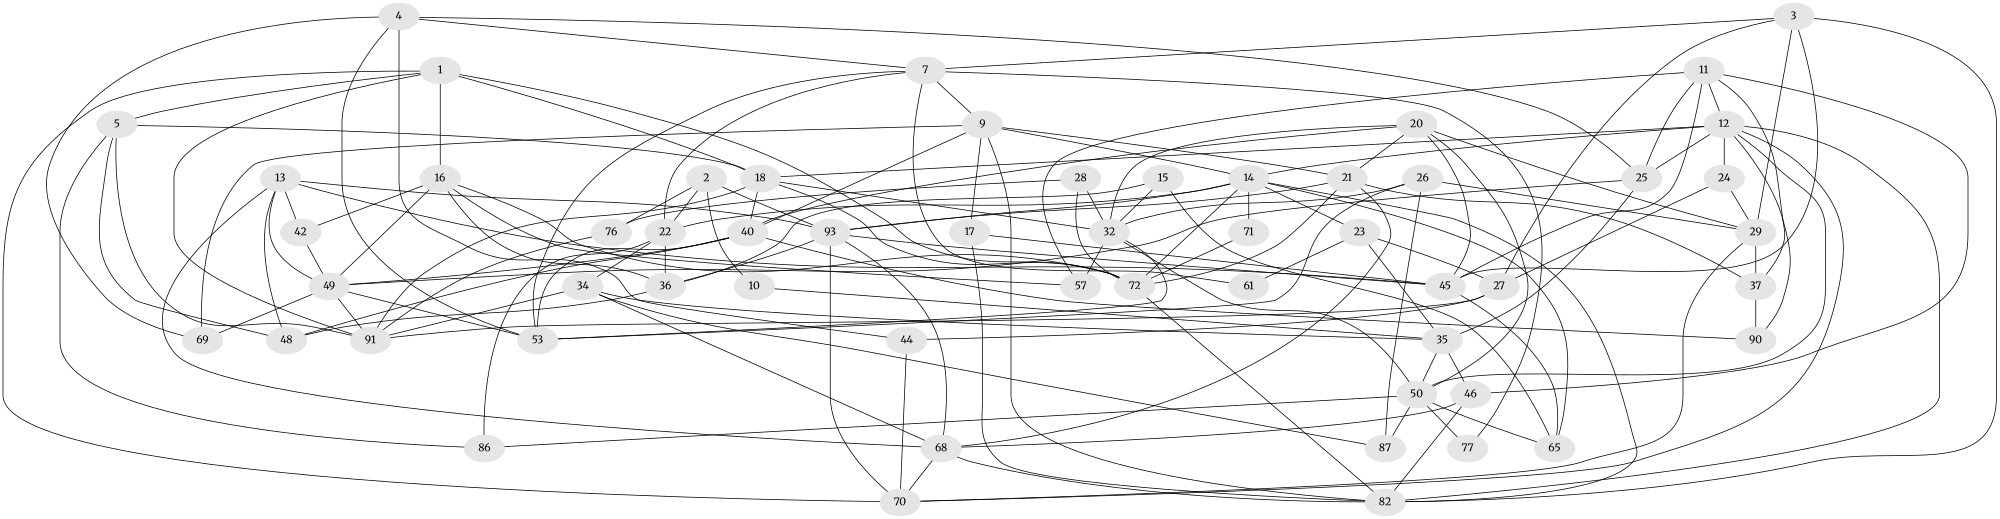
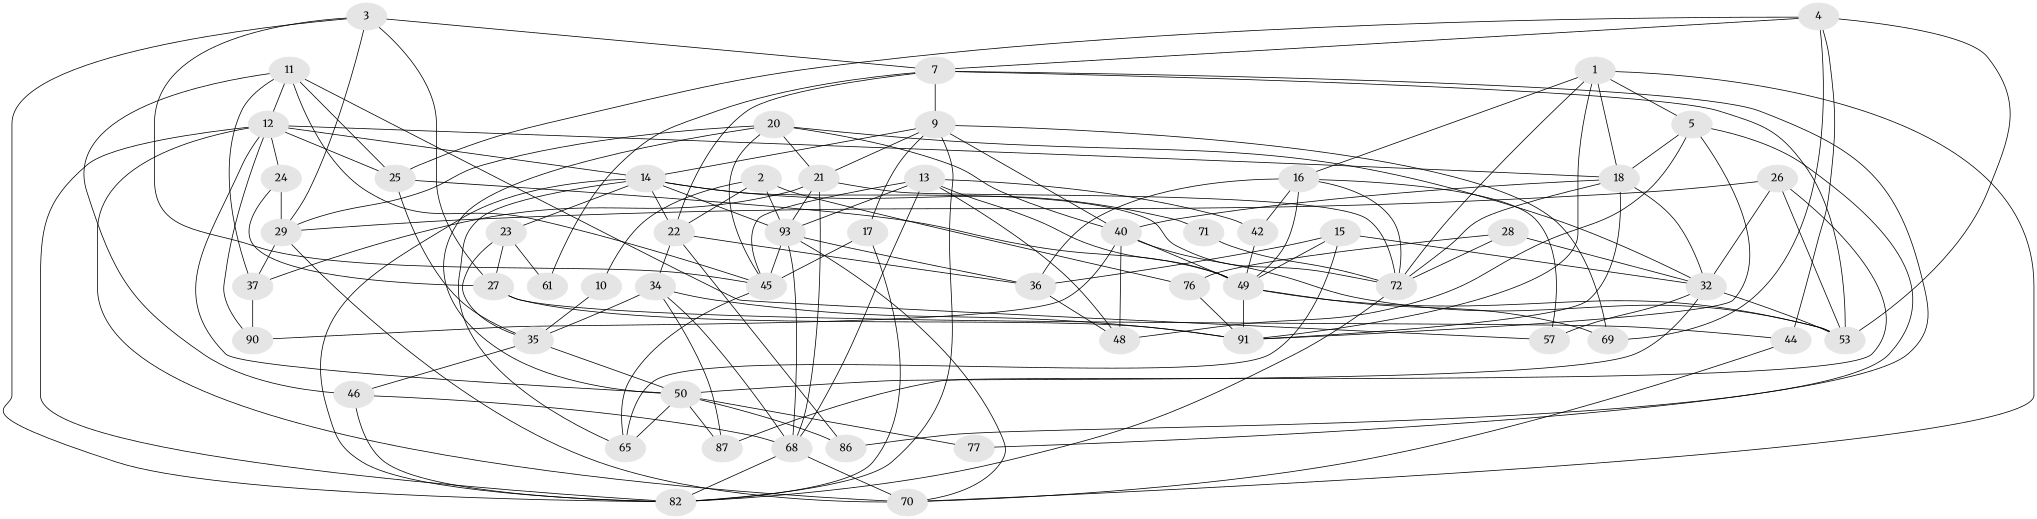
none -> (1307, 251)
